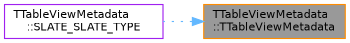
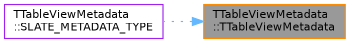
(84, 22) -> (84, 22)
